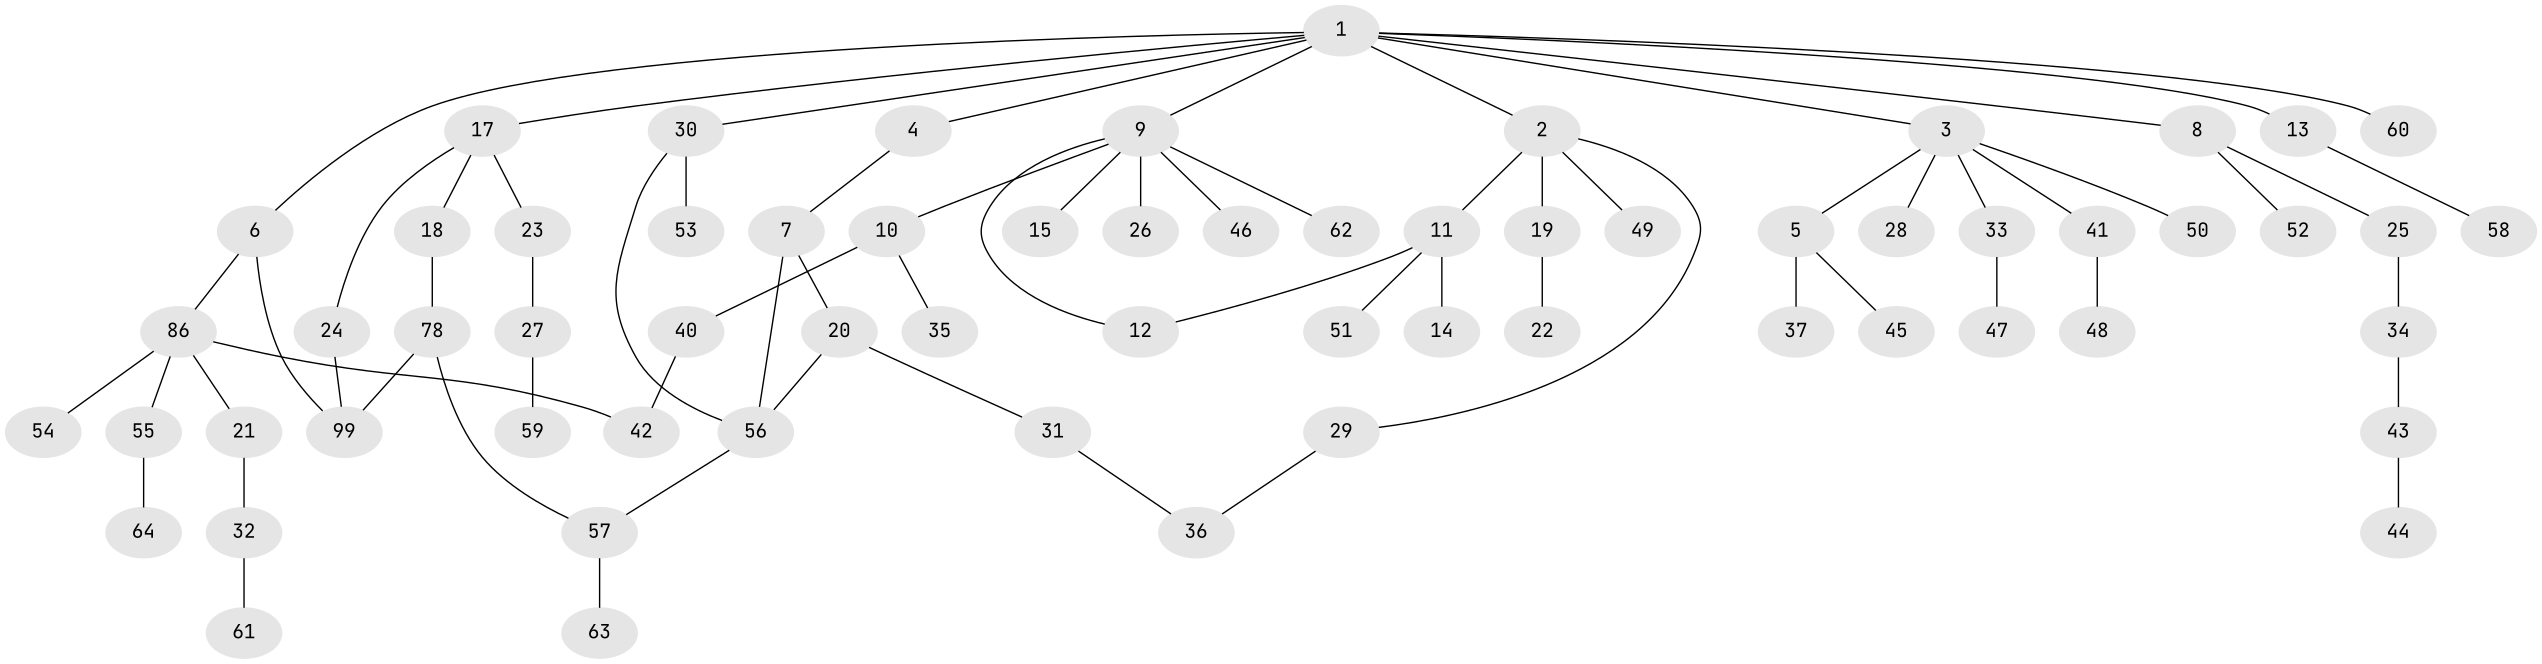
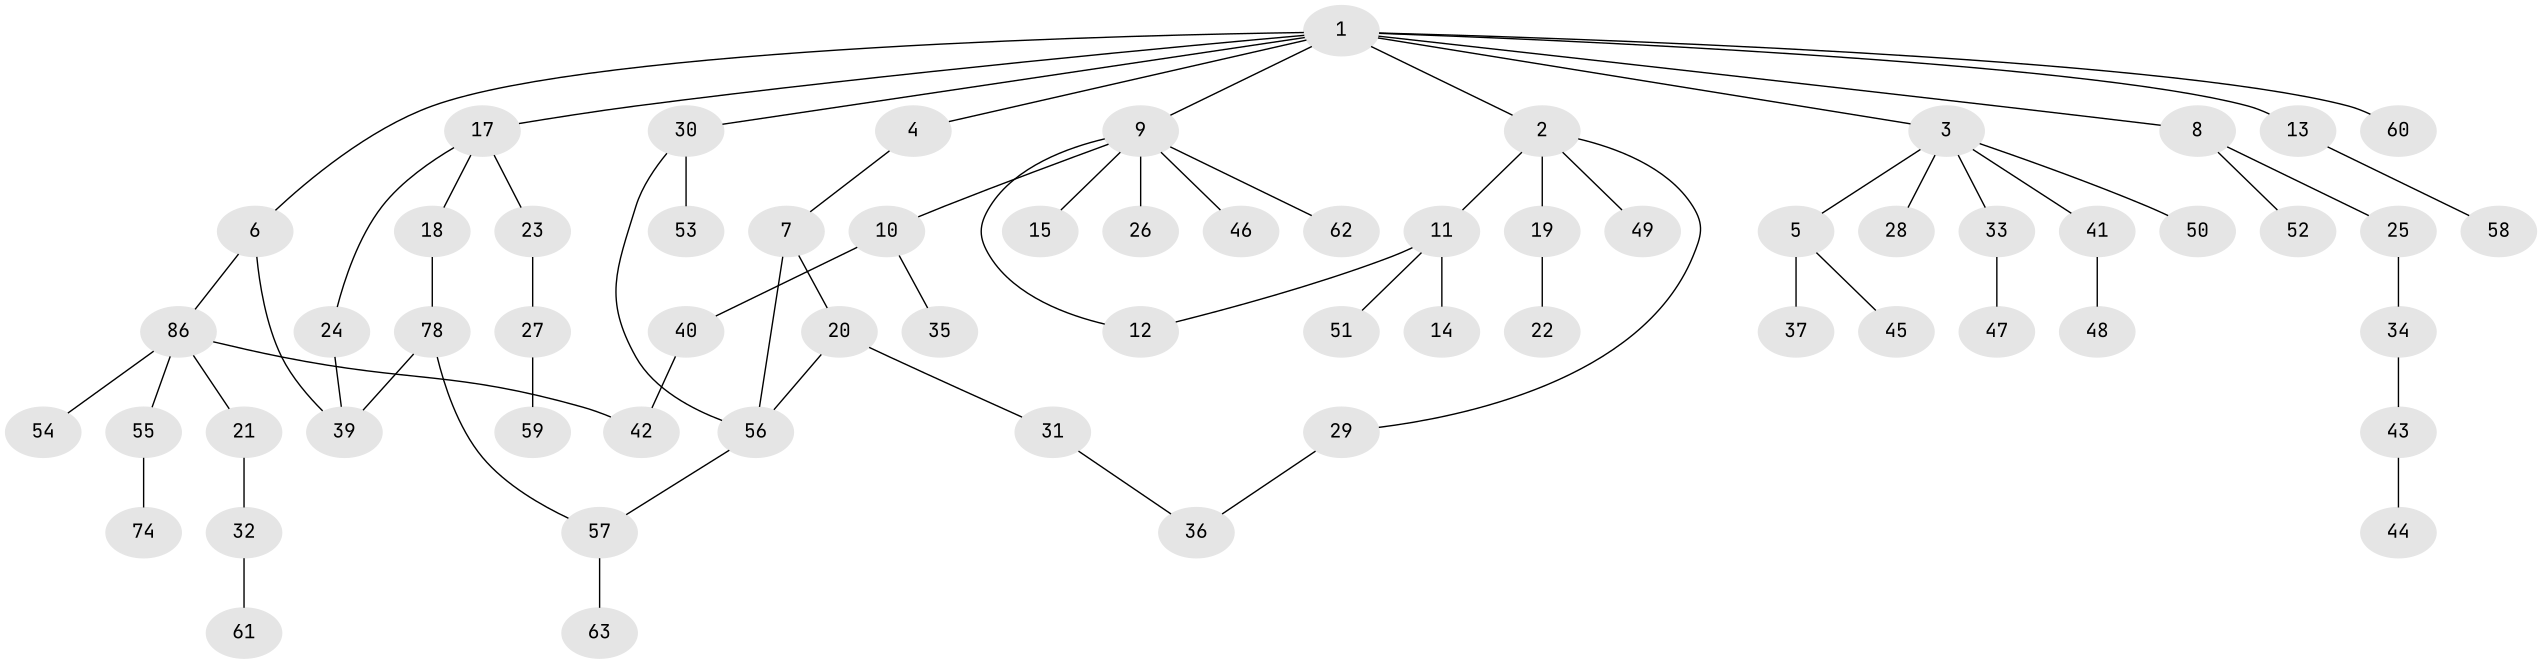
(344, 432) -> (344, 432)
(144, 533) -> (144, 533)
